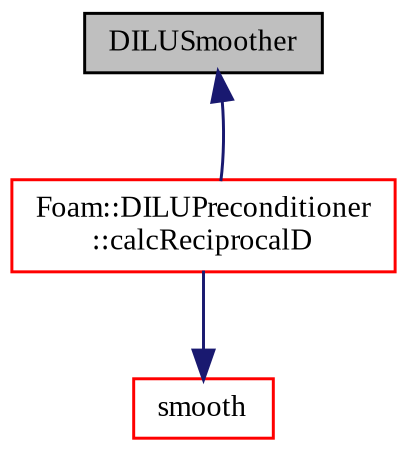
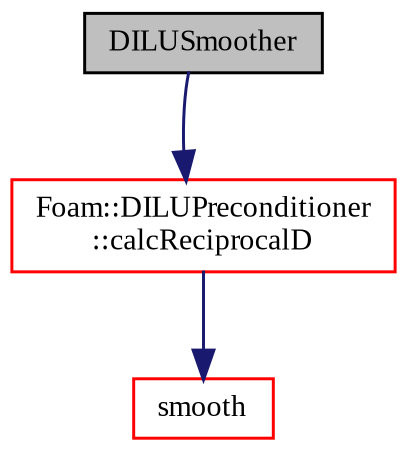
(223, 141) -> (184, 111)
